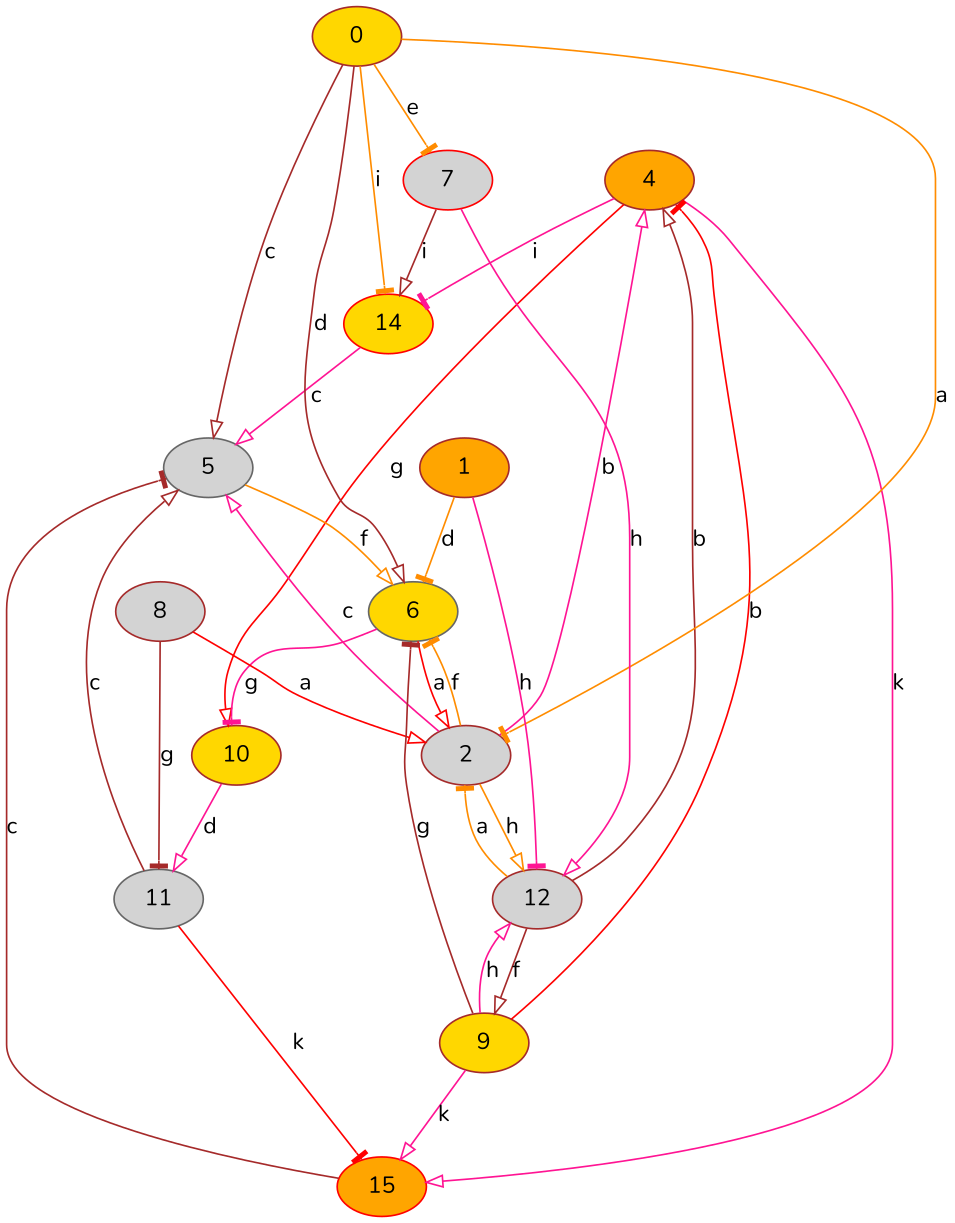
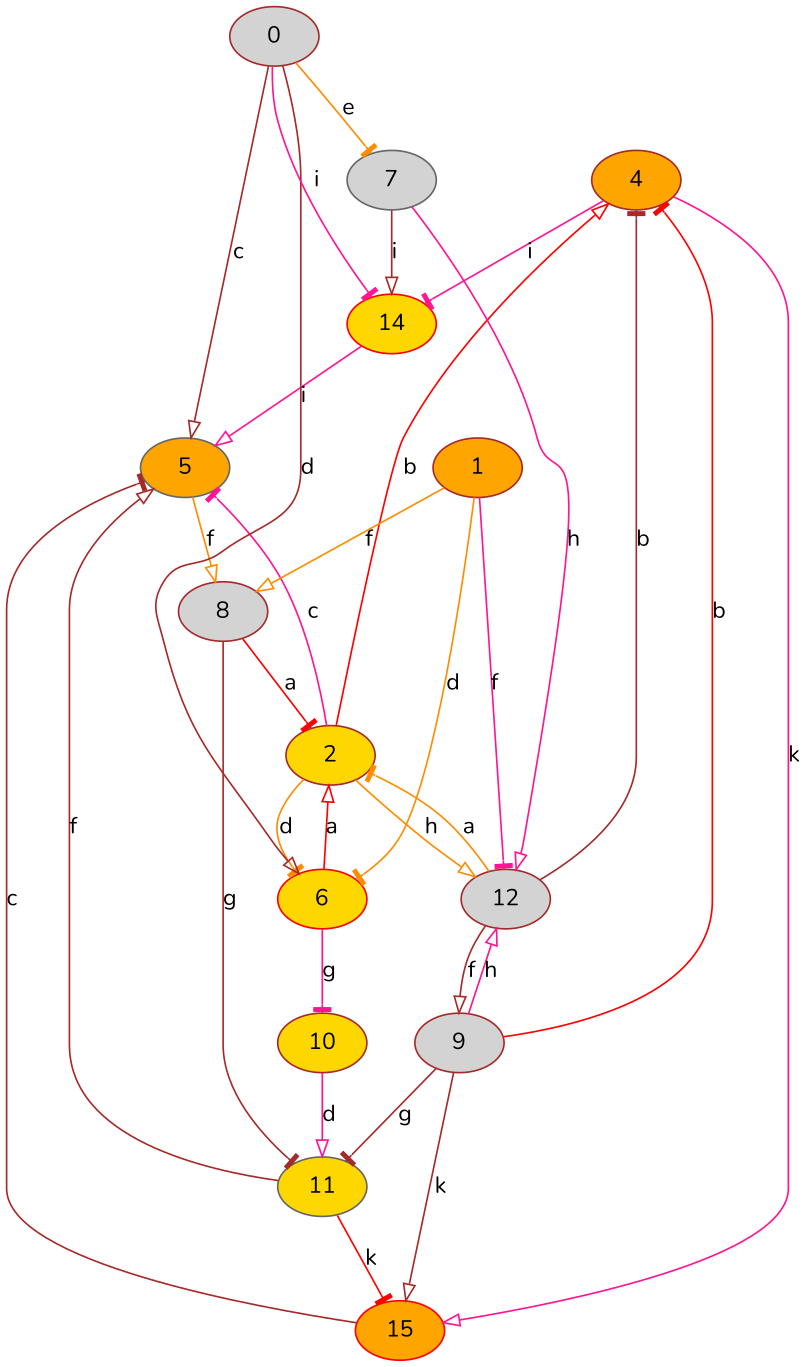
(357, 36) -> (274, 36)
(372, 176) -> (311, 201)
(448, 180) -> (392, 180)
(935, 278) -> none
(317, 396) -> (304, 396)
(393, 435) -> none
(208, 468) -> (185, 468)
(593, 491) -> (403, 438)
(315, 517) -> (202, 532)
none -> (358, 536)
(693, 574) -> (636, 569)
(413, 612) -> (322, 899)
(330, 627) -> (292, 602)
(95, 683) -> (74, 827)
(455, 683) -> (287, 827)
(526, 683) -> (495, 683)
(297, 694) -> (274, 680)
(466, 755) -> (331, 755)
(416, 835) -> (394, 1112)
(159, 899) -> (322, 1187)
(484, 1043) -> (459, 1043)
(438, 1108) -> (431, 1178)
